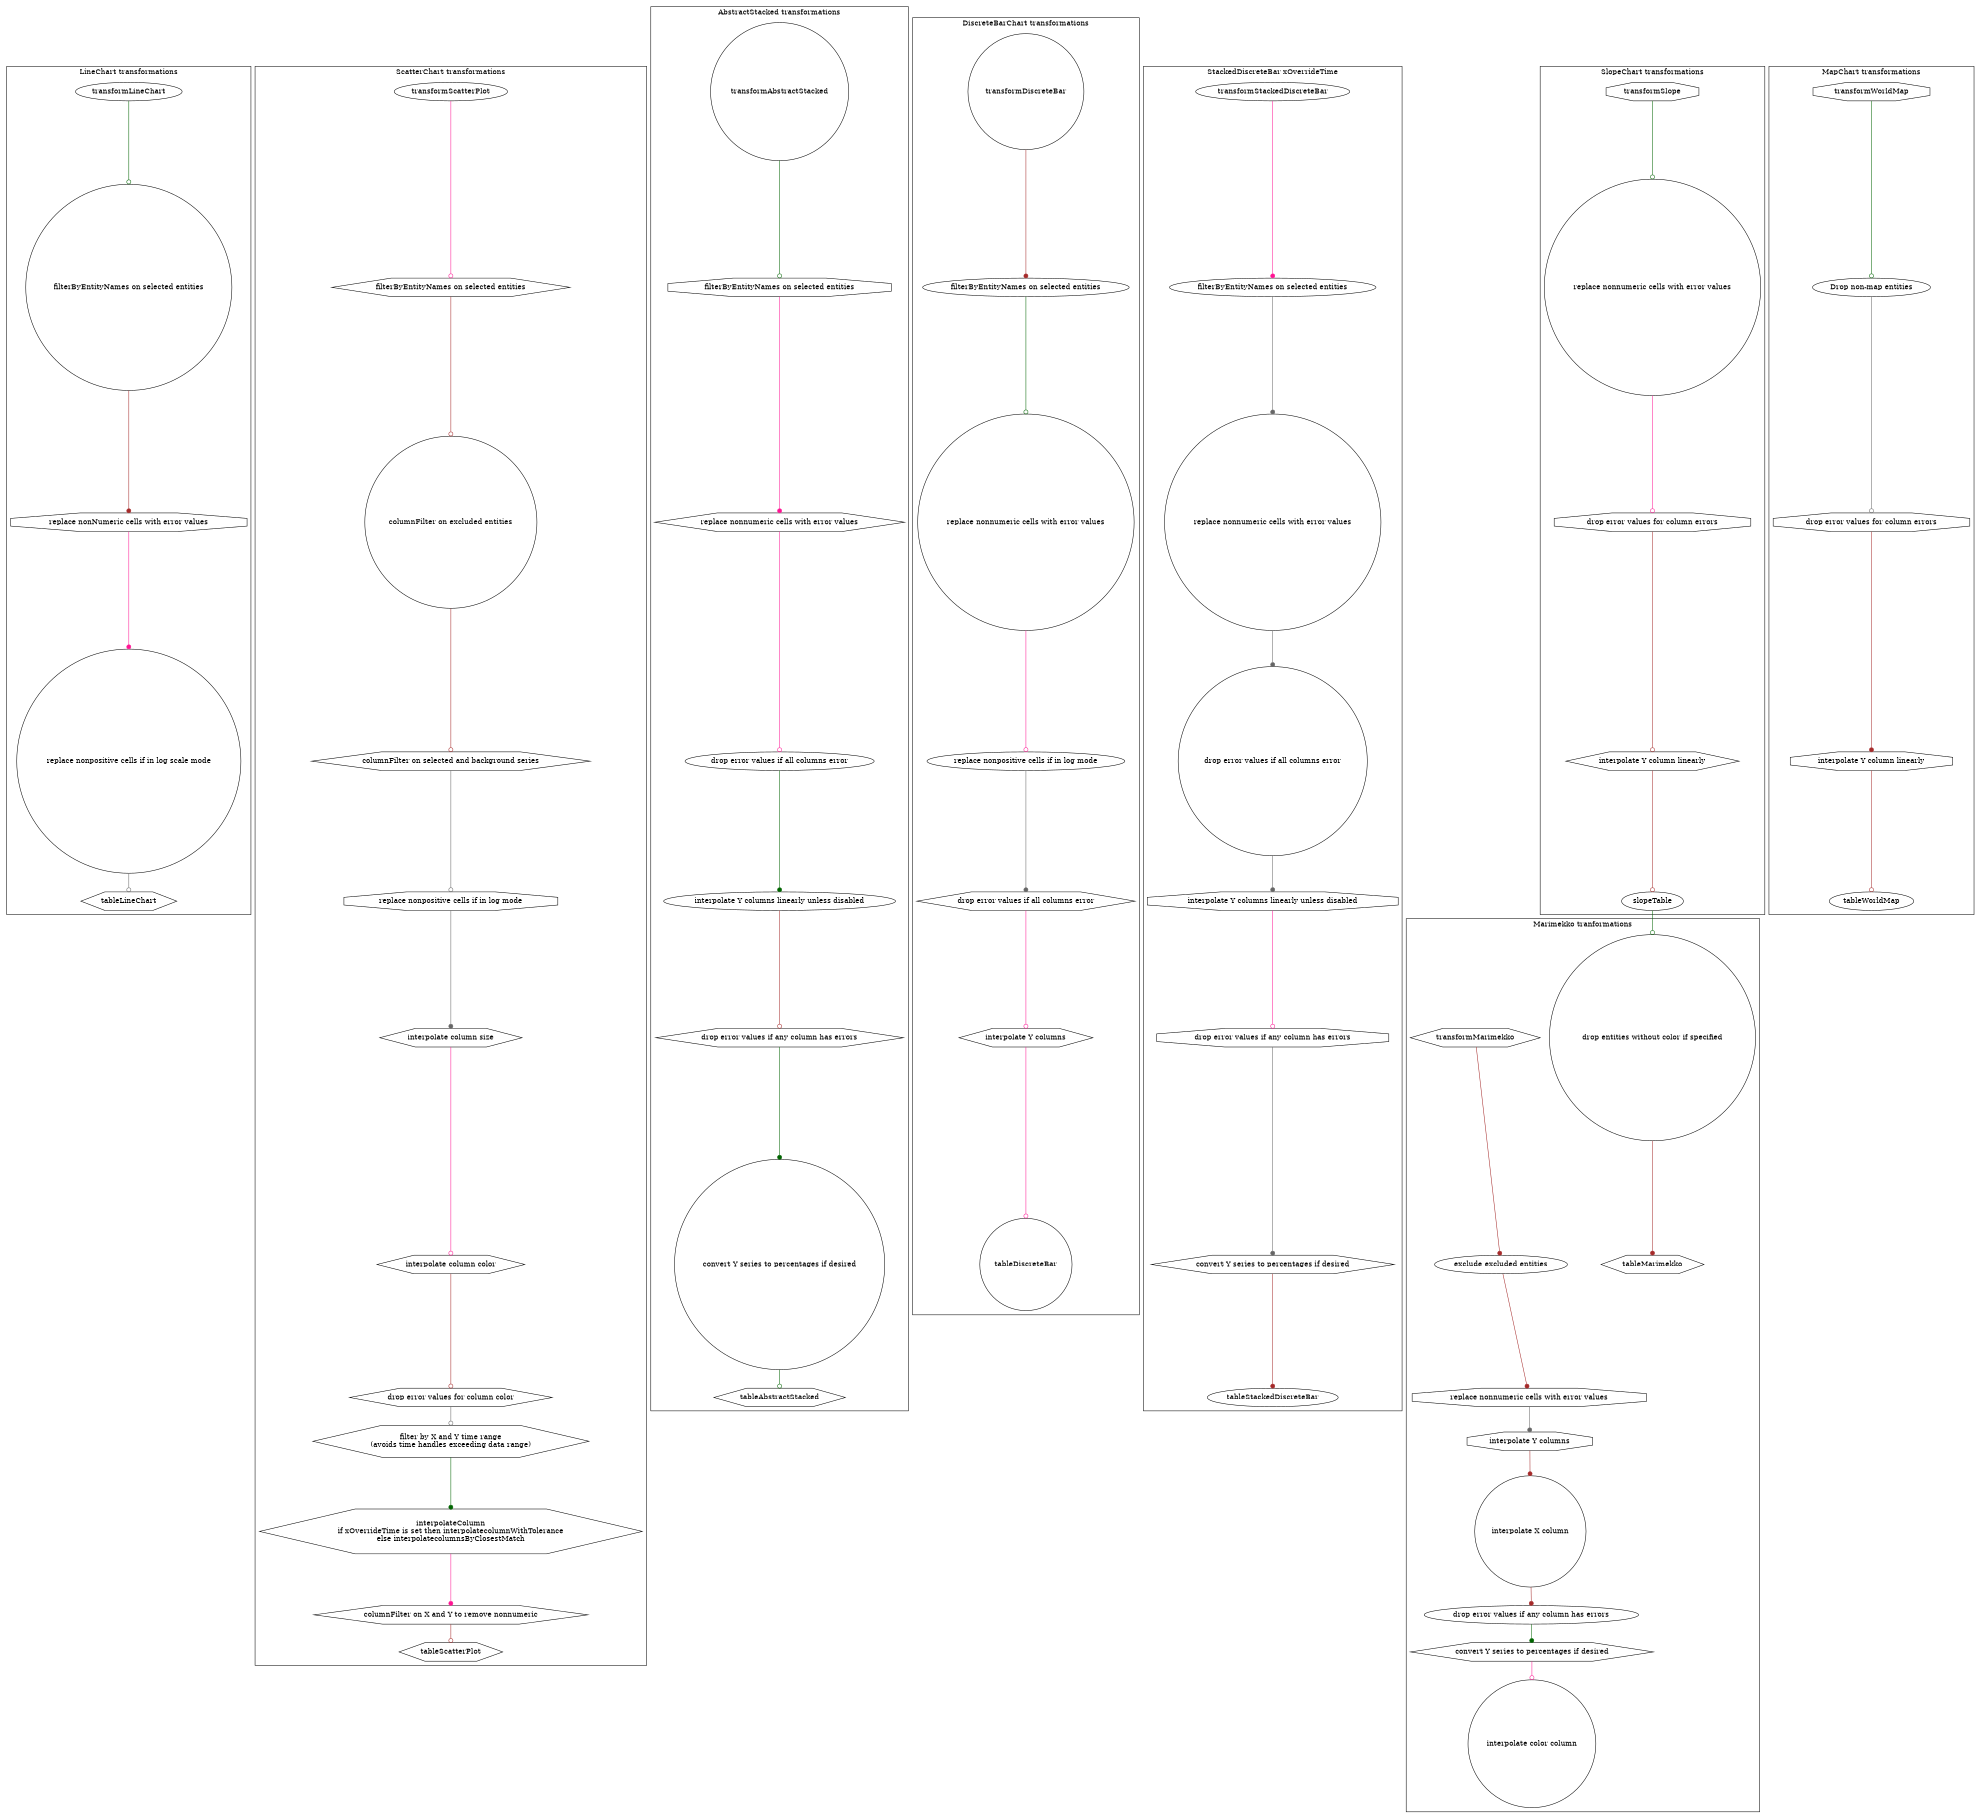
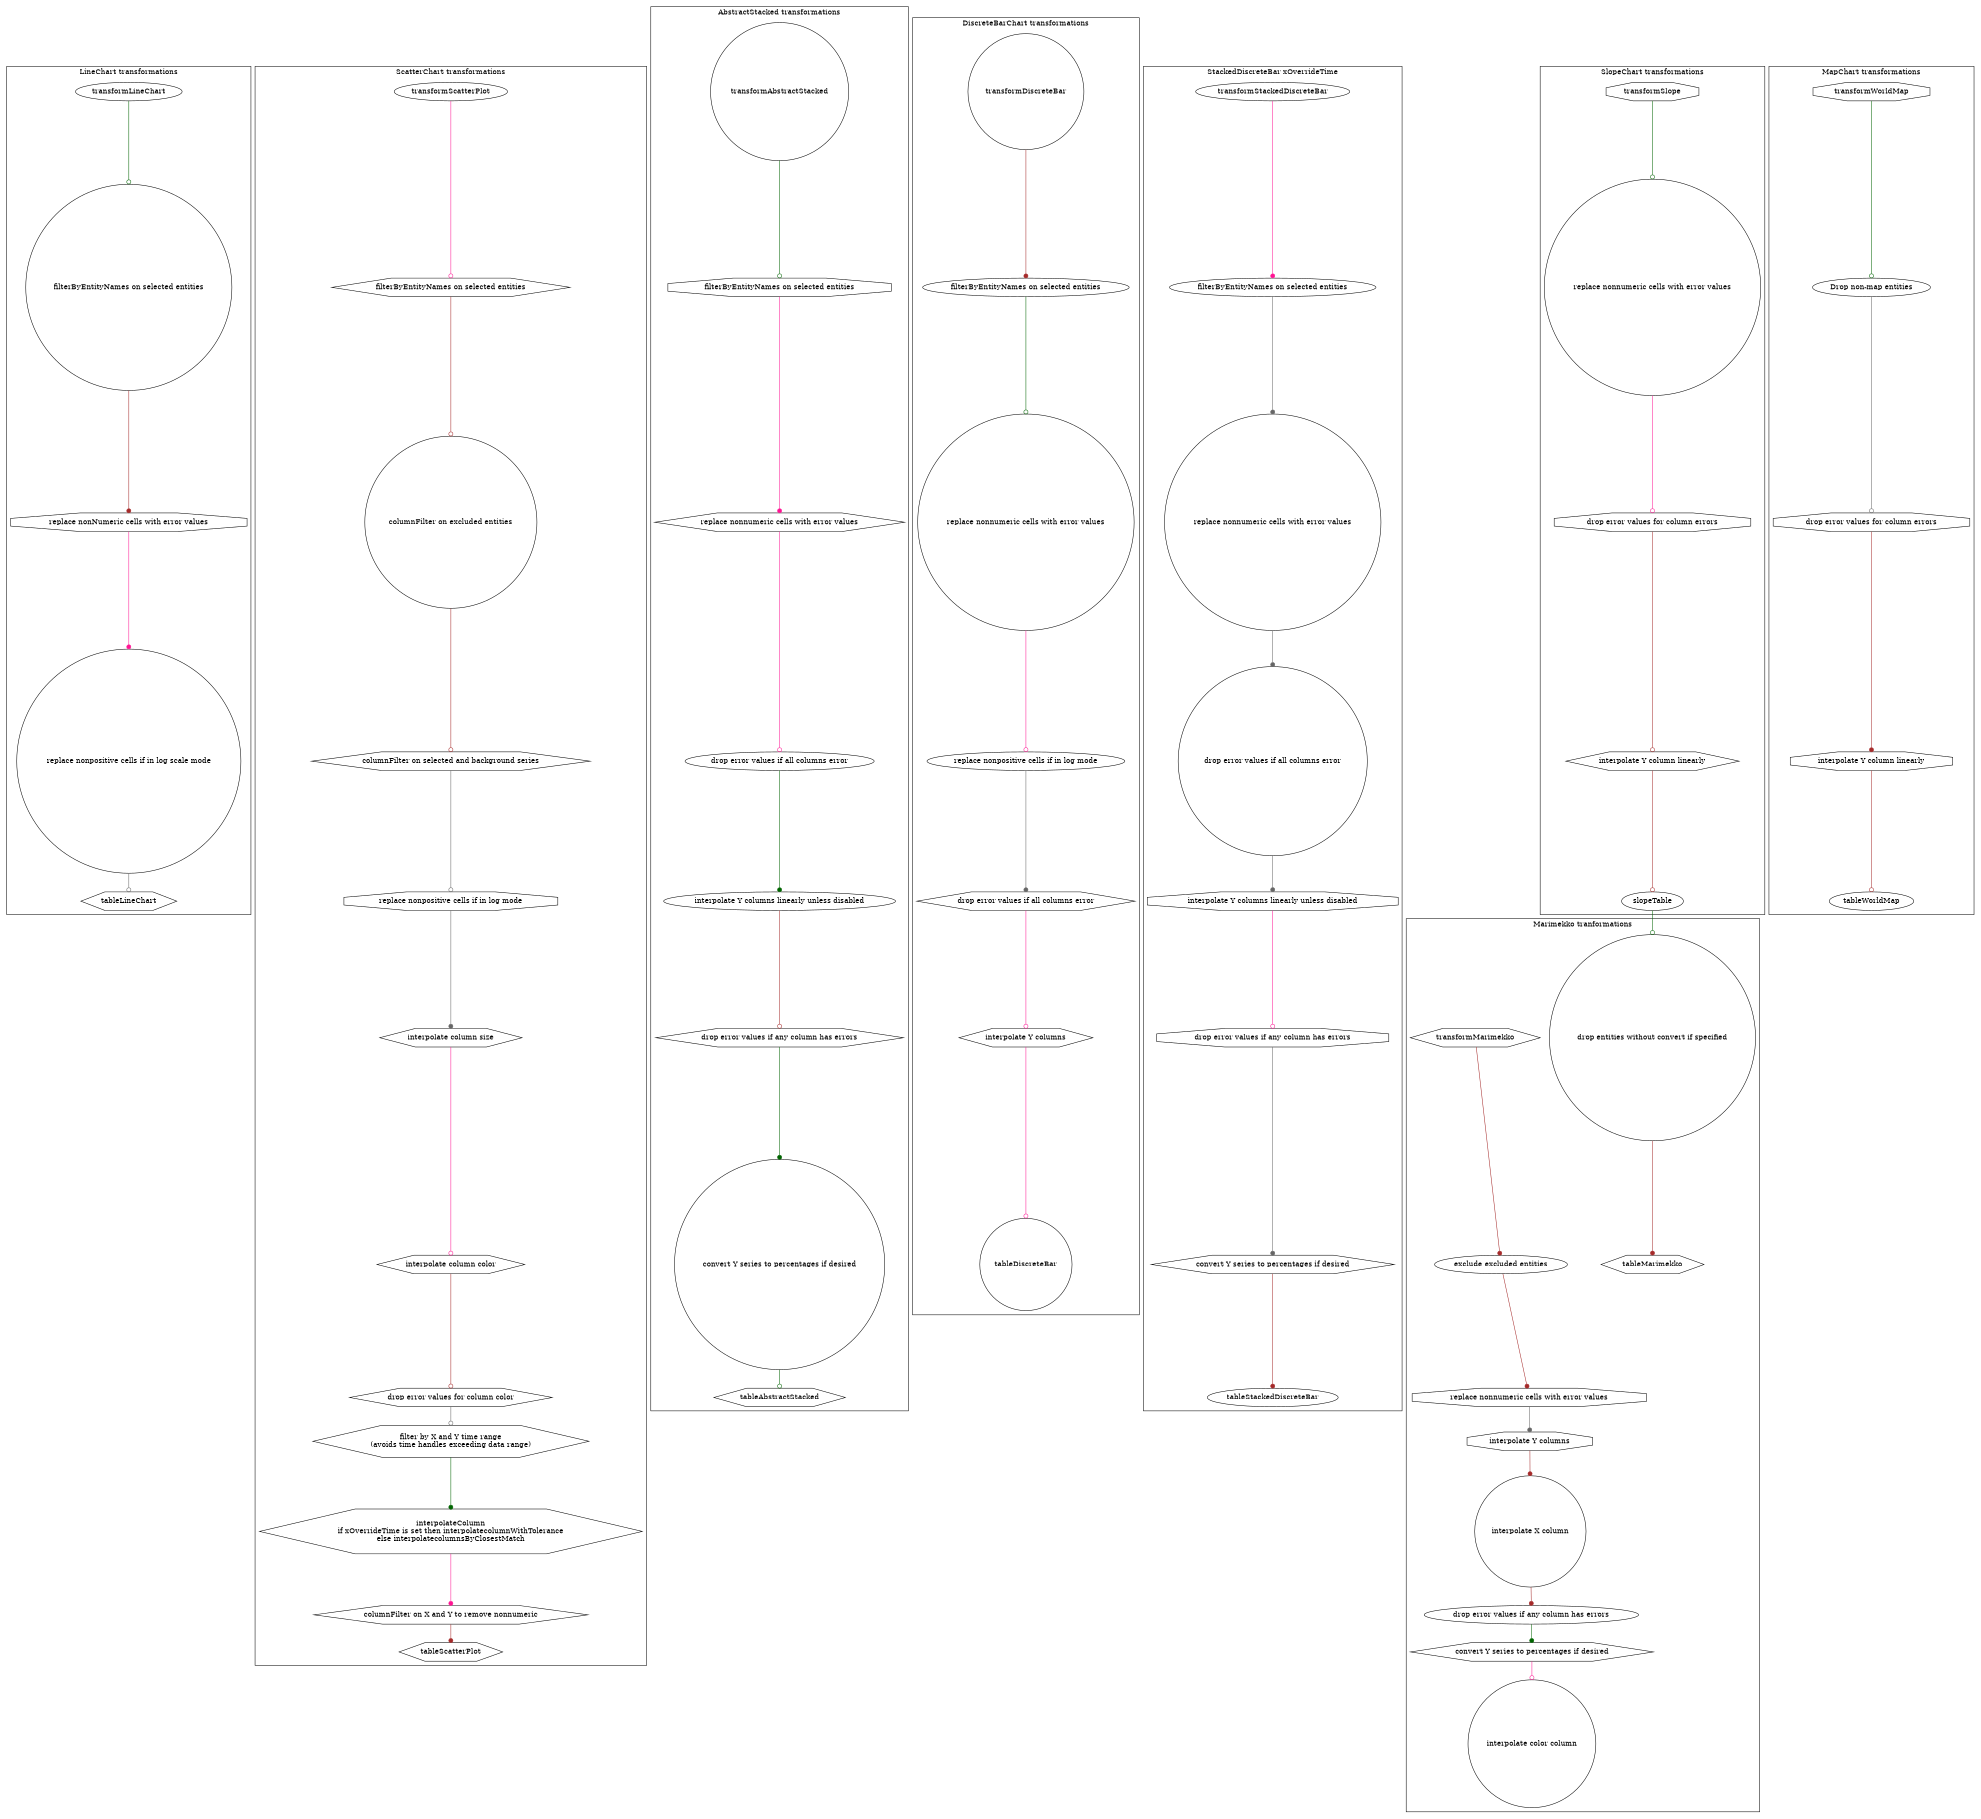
(1652, 1038) -> (1652, 1038)
(451, 1631) -> (451, 1631)
